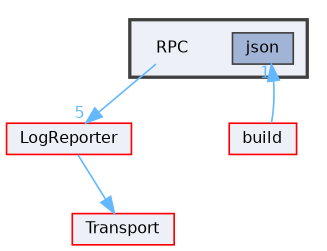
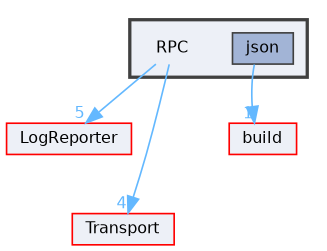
(274, 102) -> (252, 88)
(92, 177) -> (153, 131)
